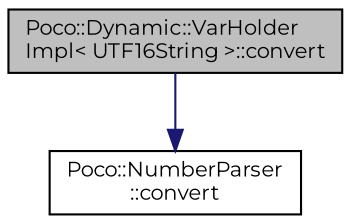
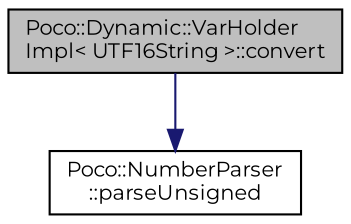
(175, 183) -> (175, 183)
